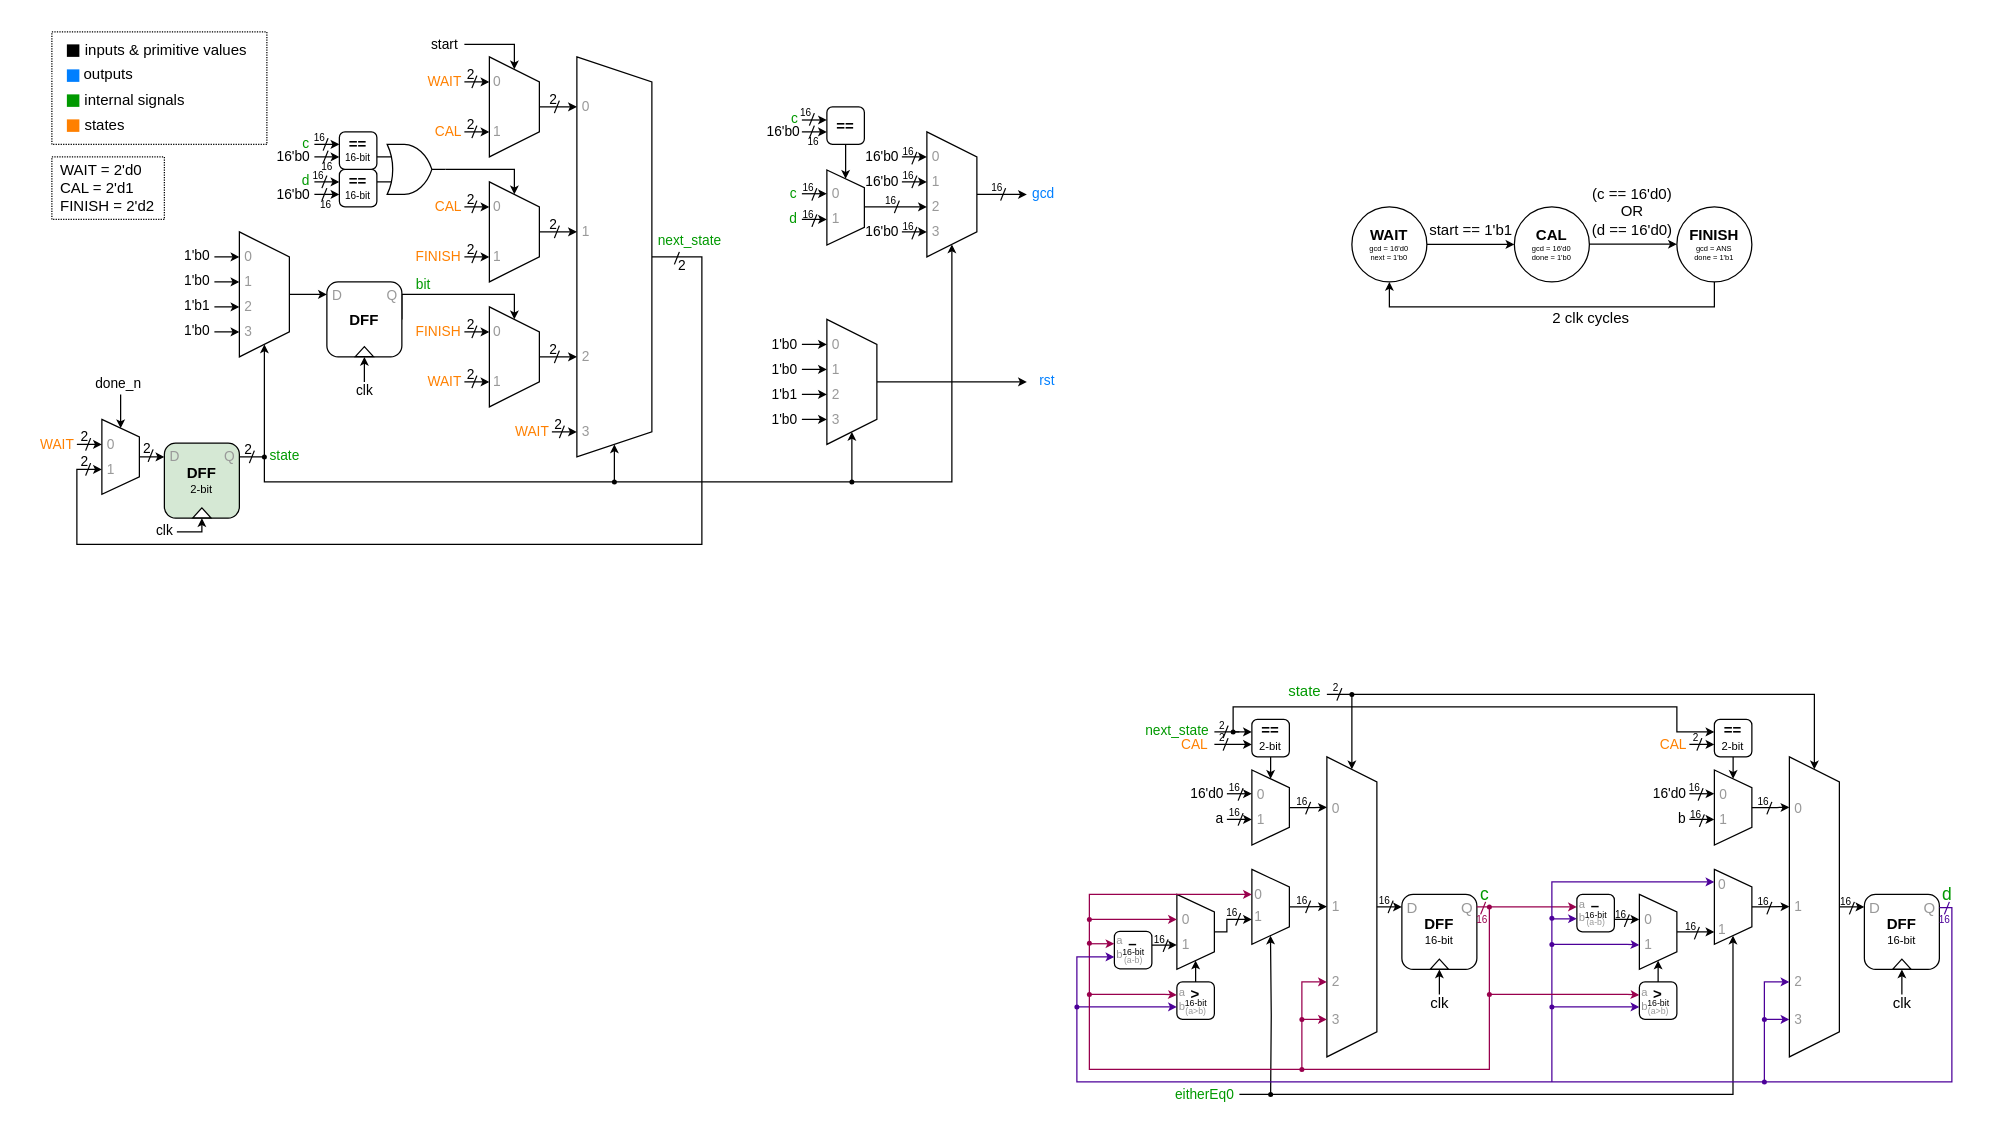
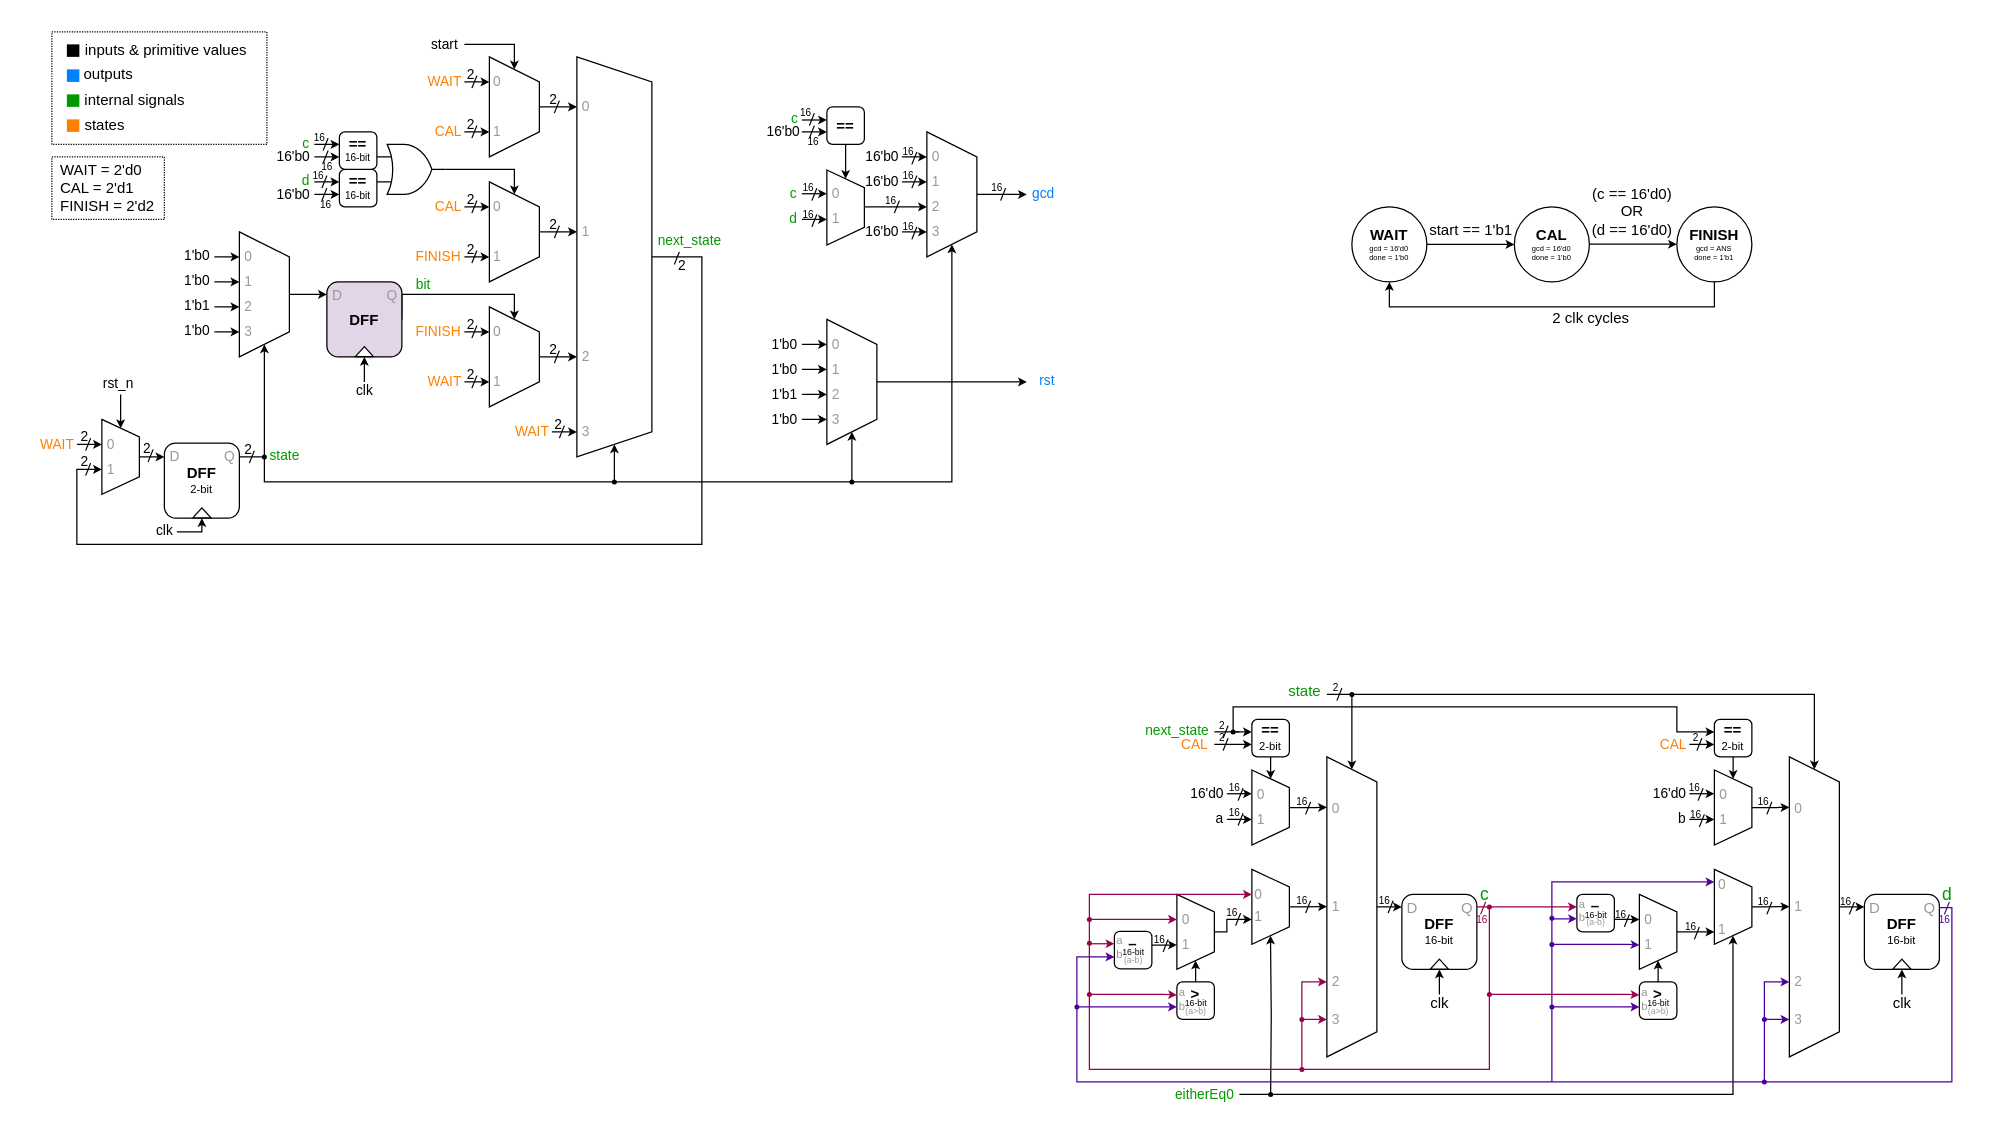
(1389, 244) -> (1389, 244)
(364, 319) -> (364, 319)
(119, 383) -> (119, 383)
(202, 481) -> (202, 481)
